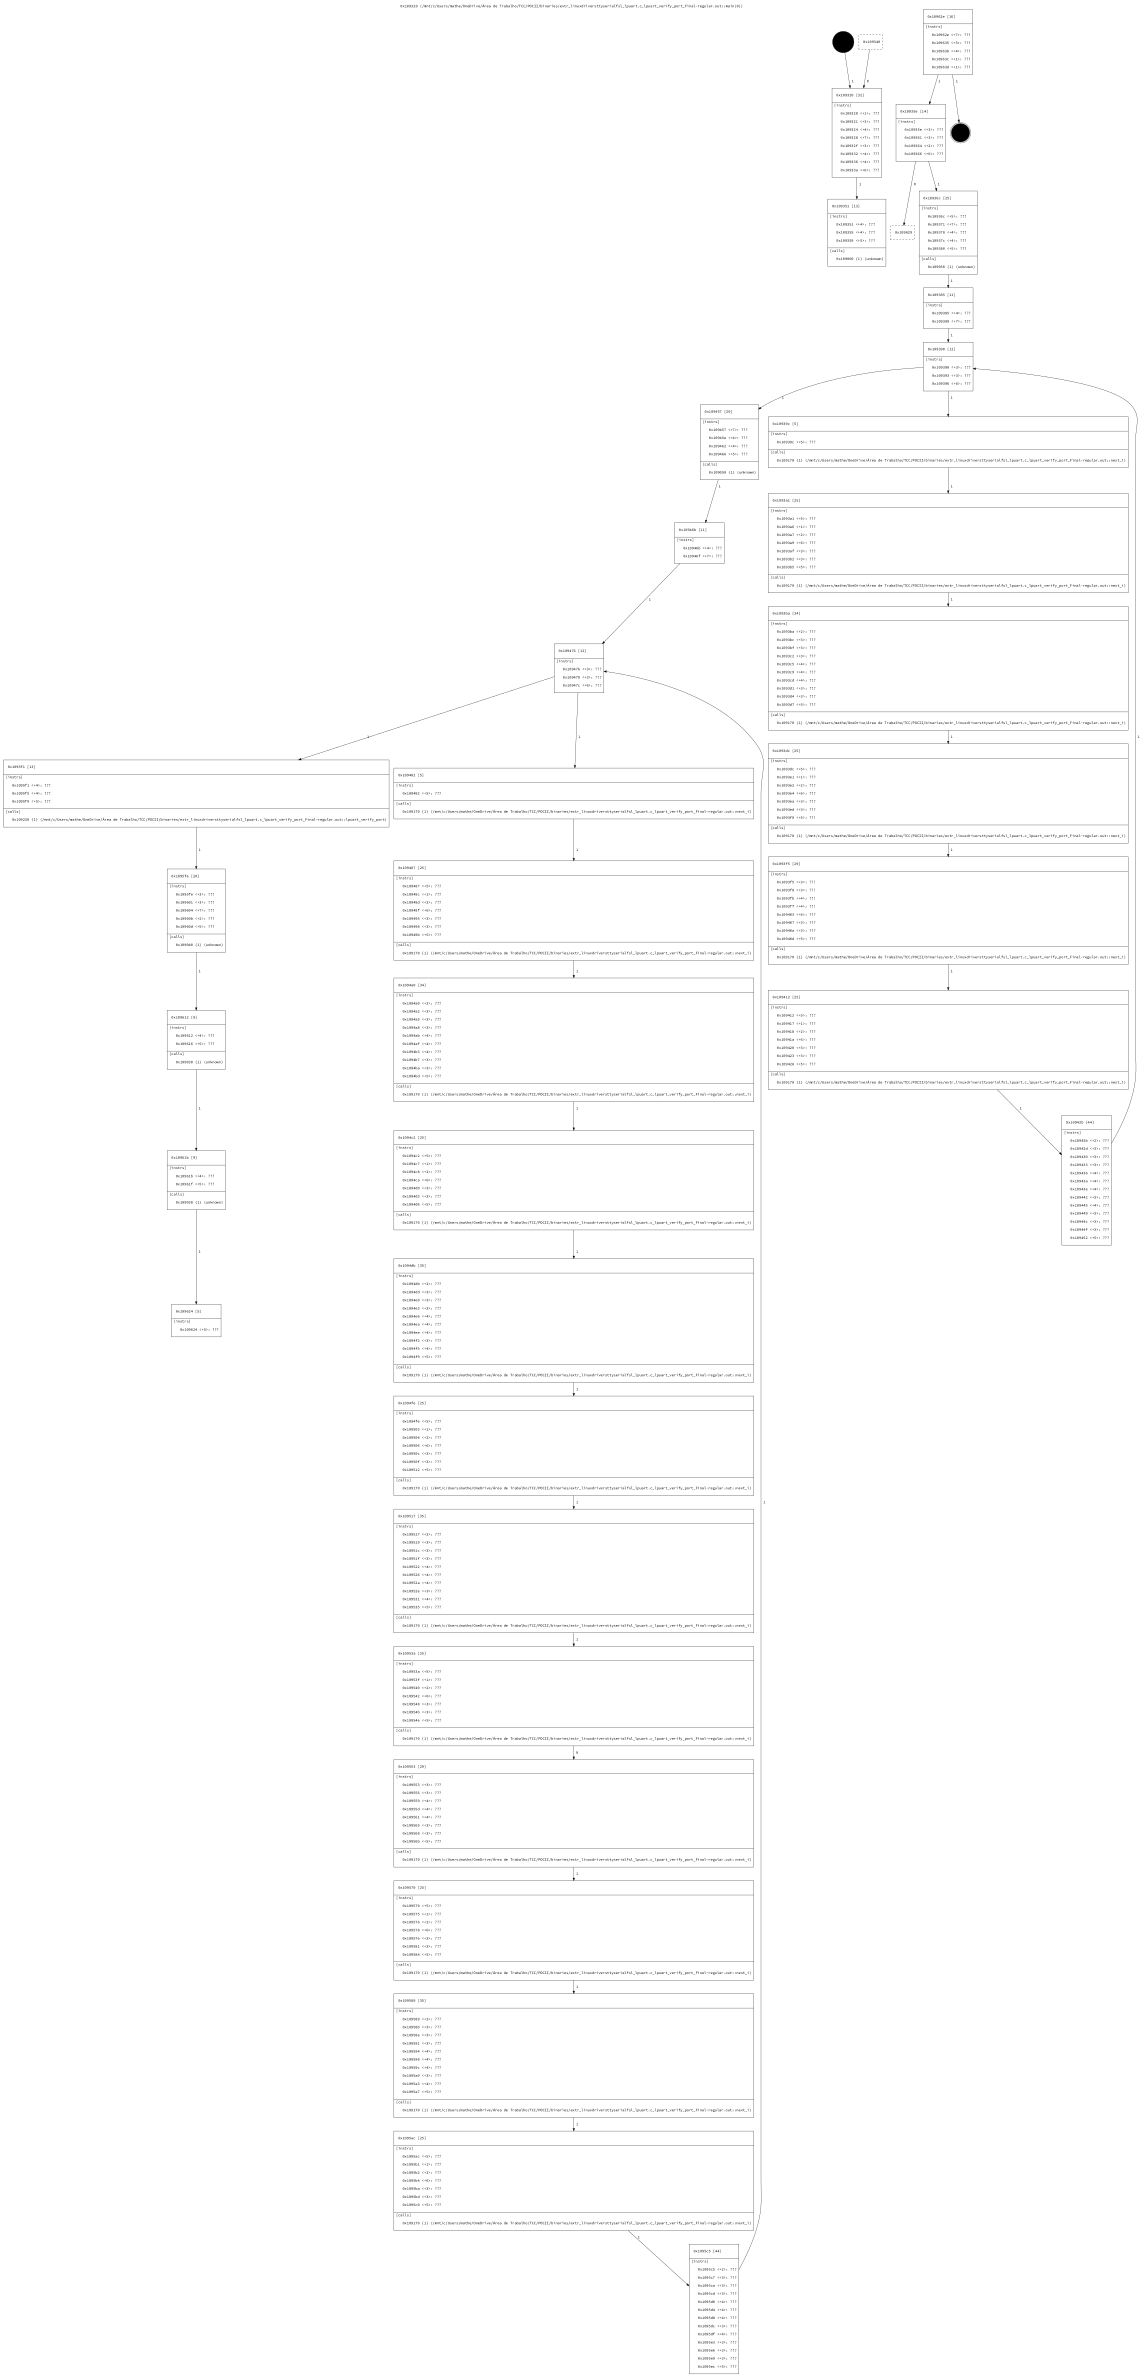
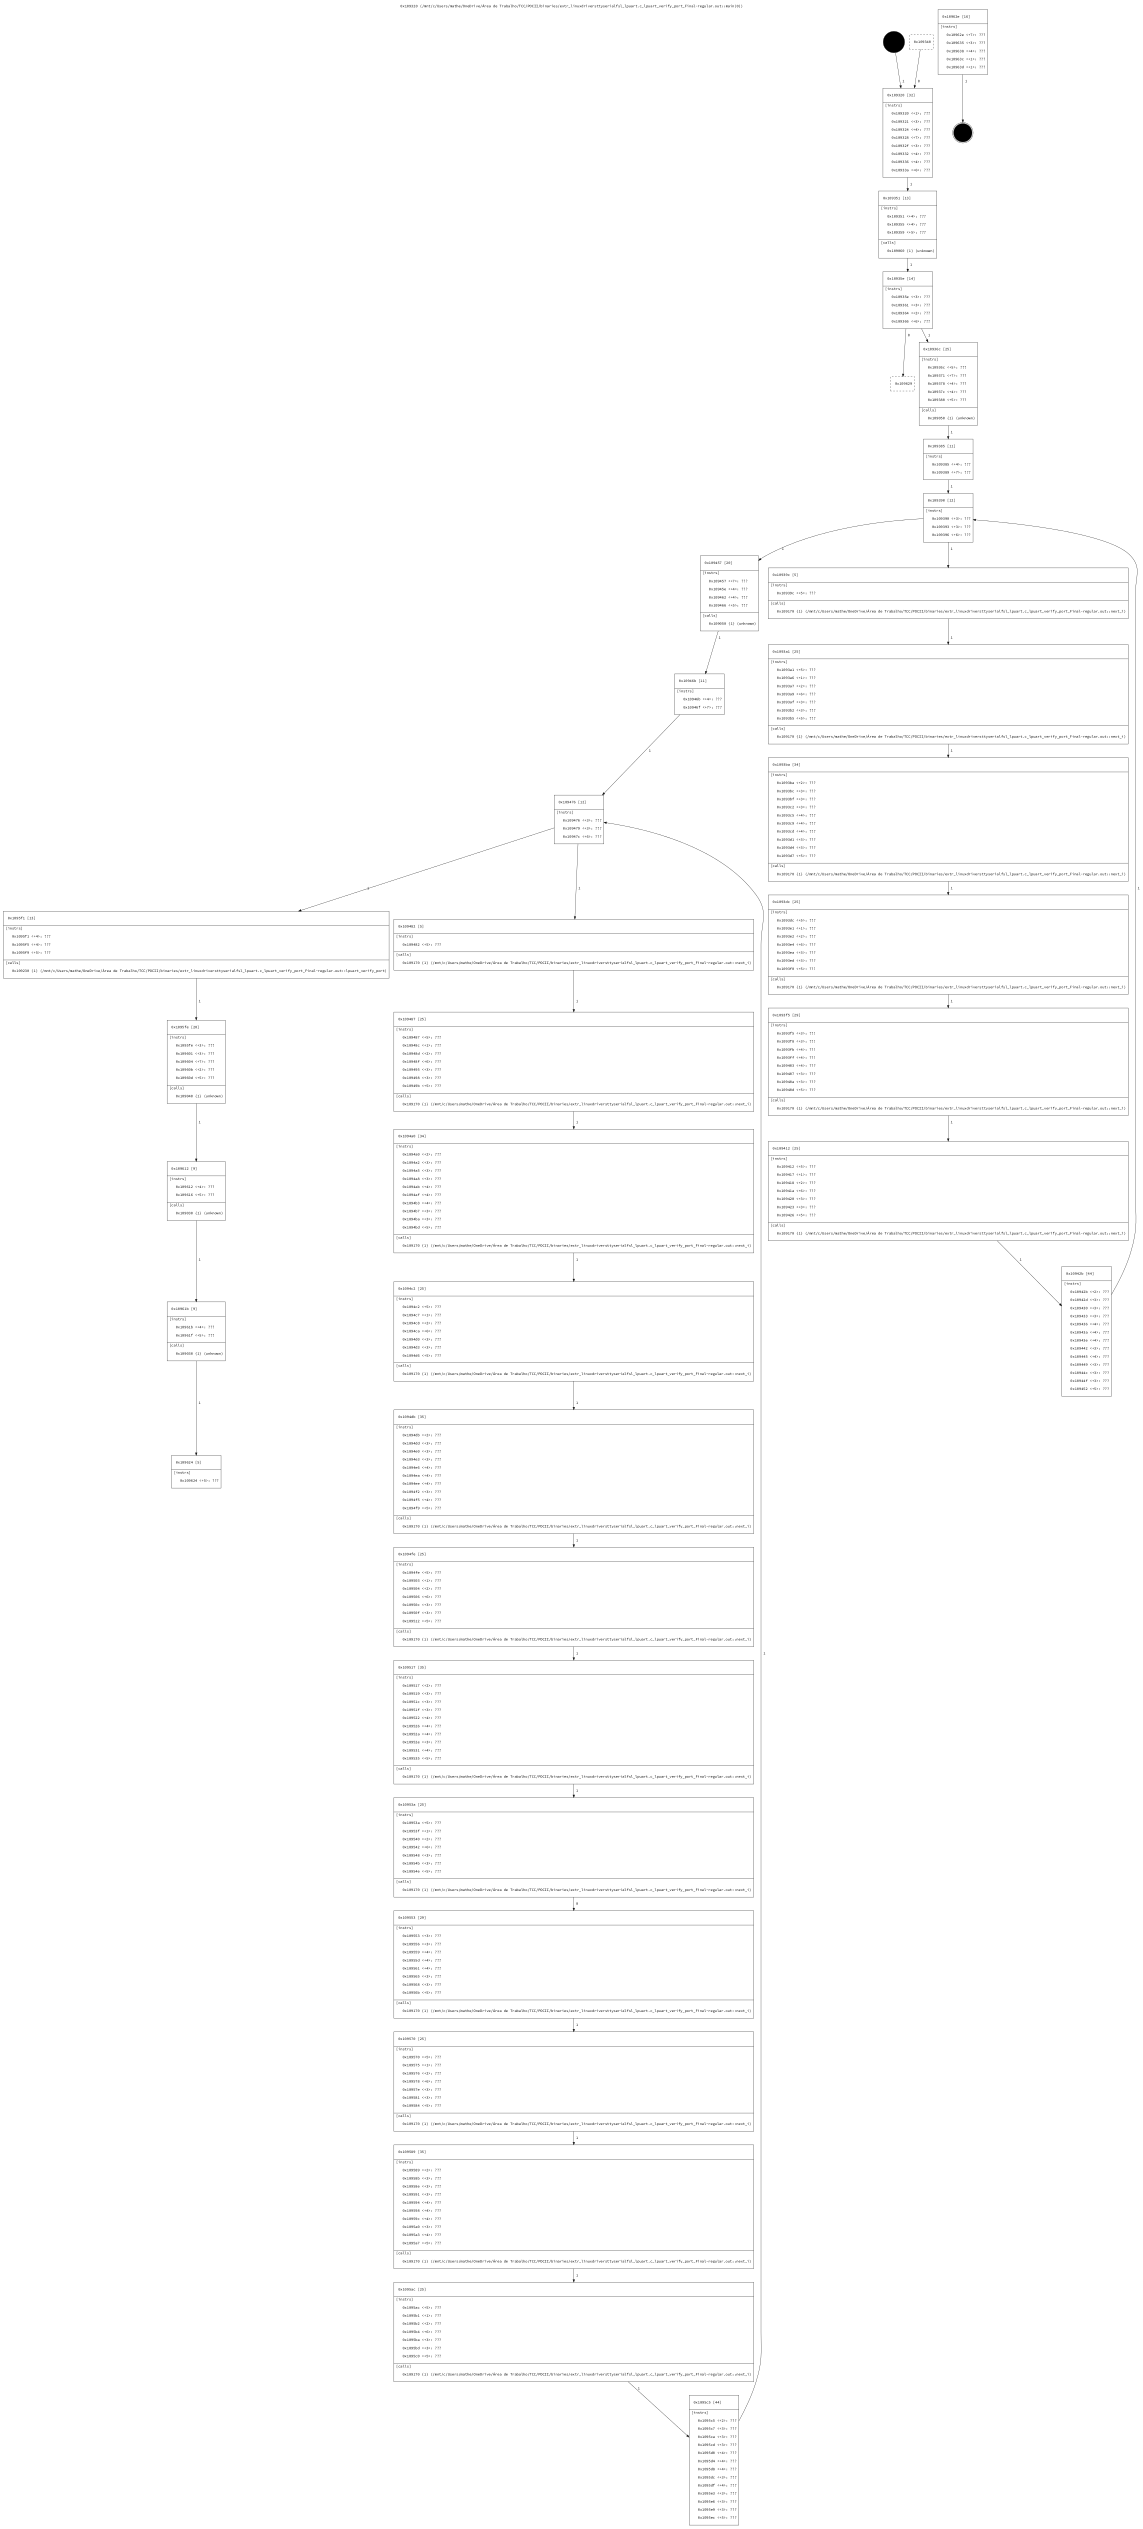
(934, 88) -> (908, 264)
